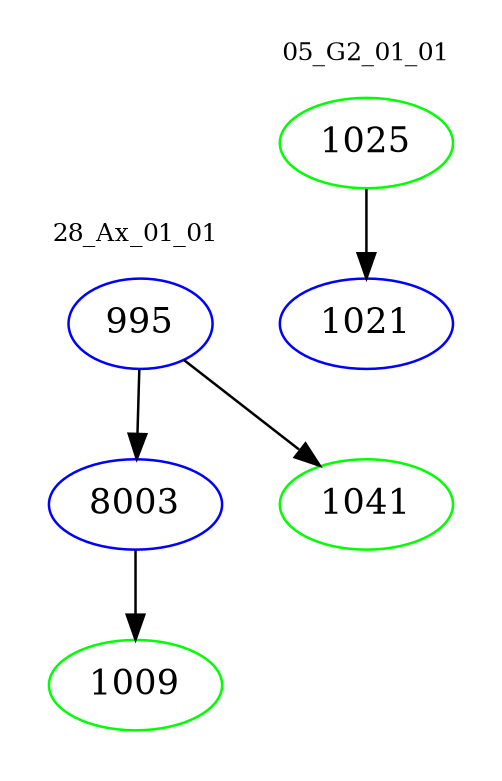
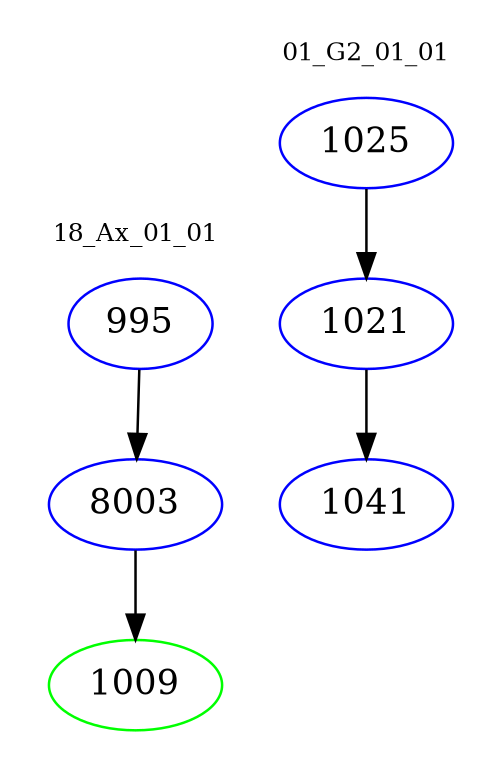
(366, 54) -> (366, 54)
(366, 143) -> (366, 143)
(136, 235) -> (136, 235)
(224, 391) -> (366, 402)
(366, 504) -> (366, 504)
